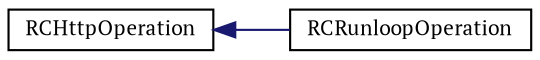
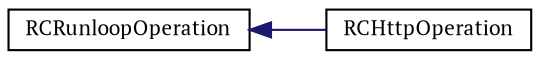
(263, 30) -> (299, 30)
